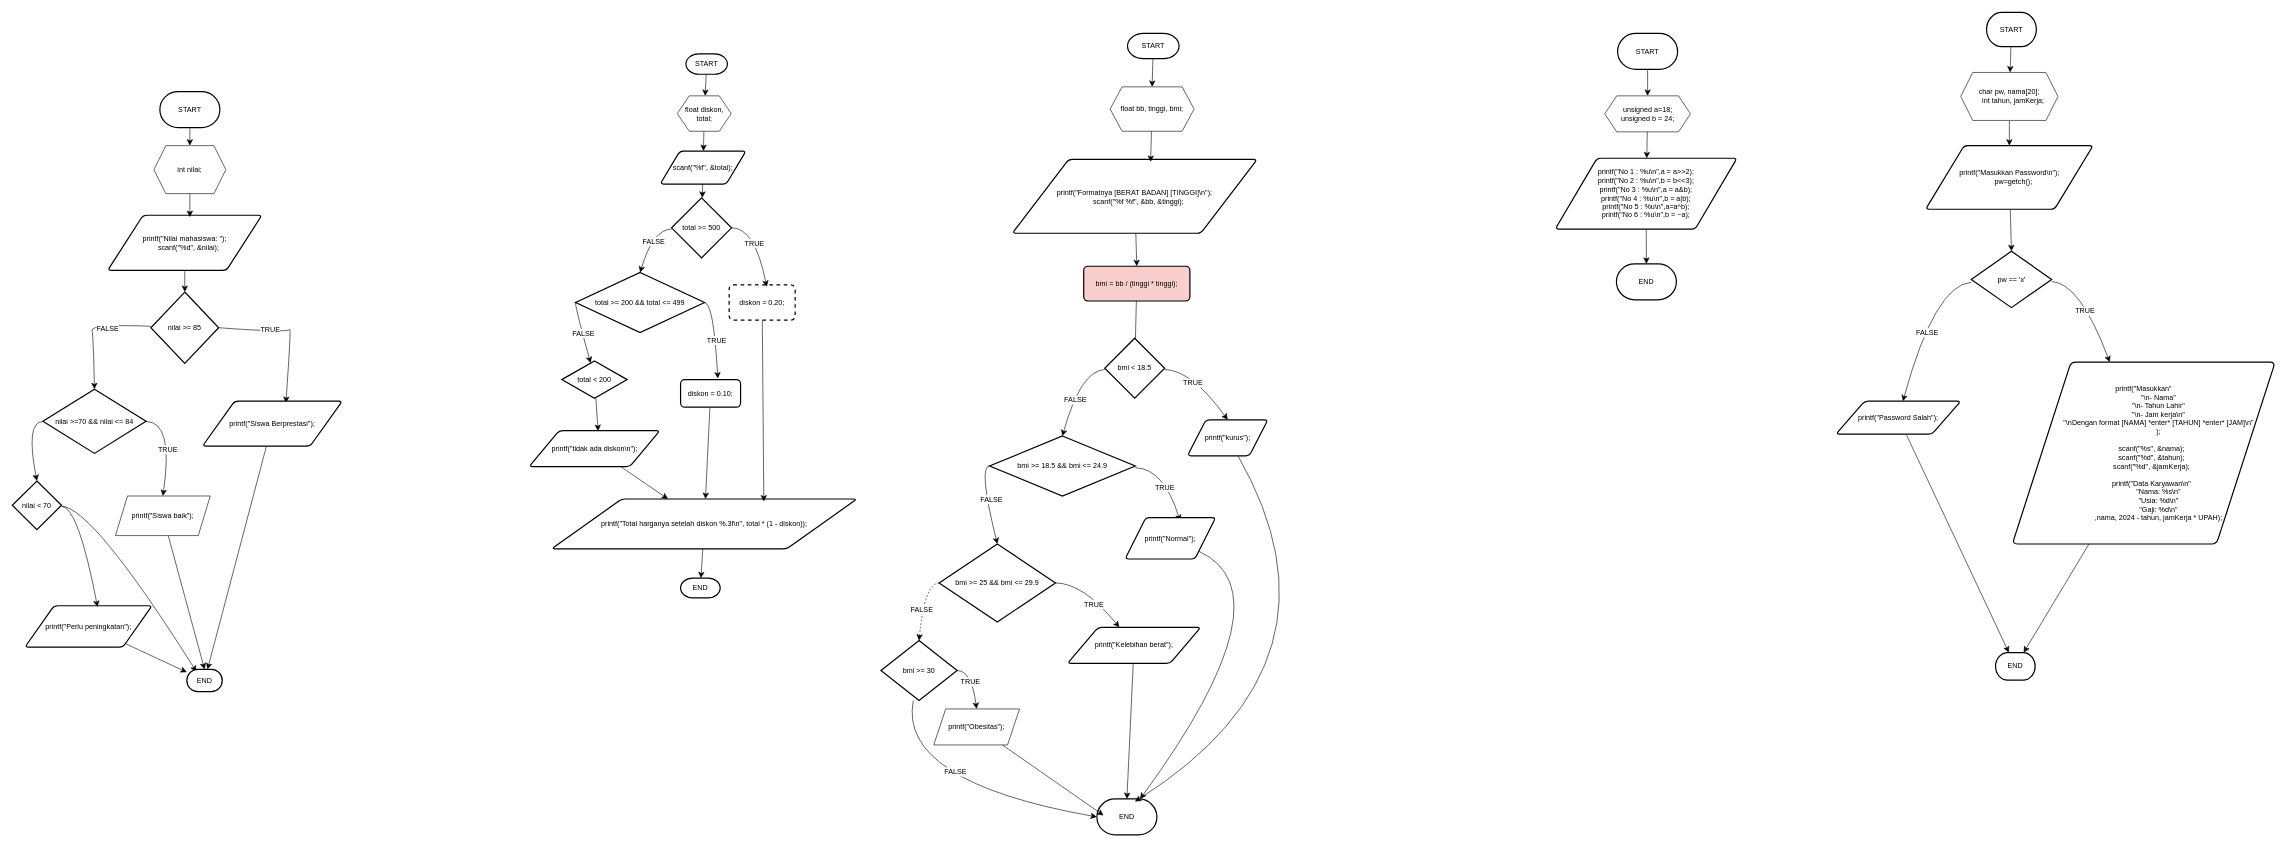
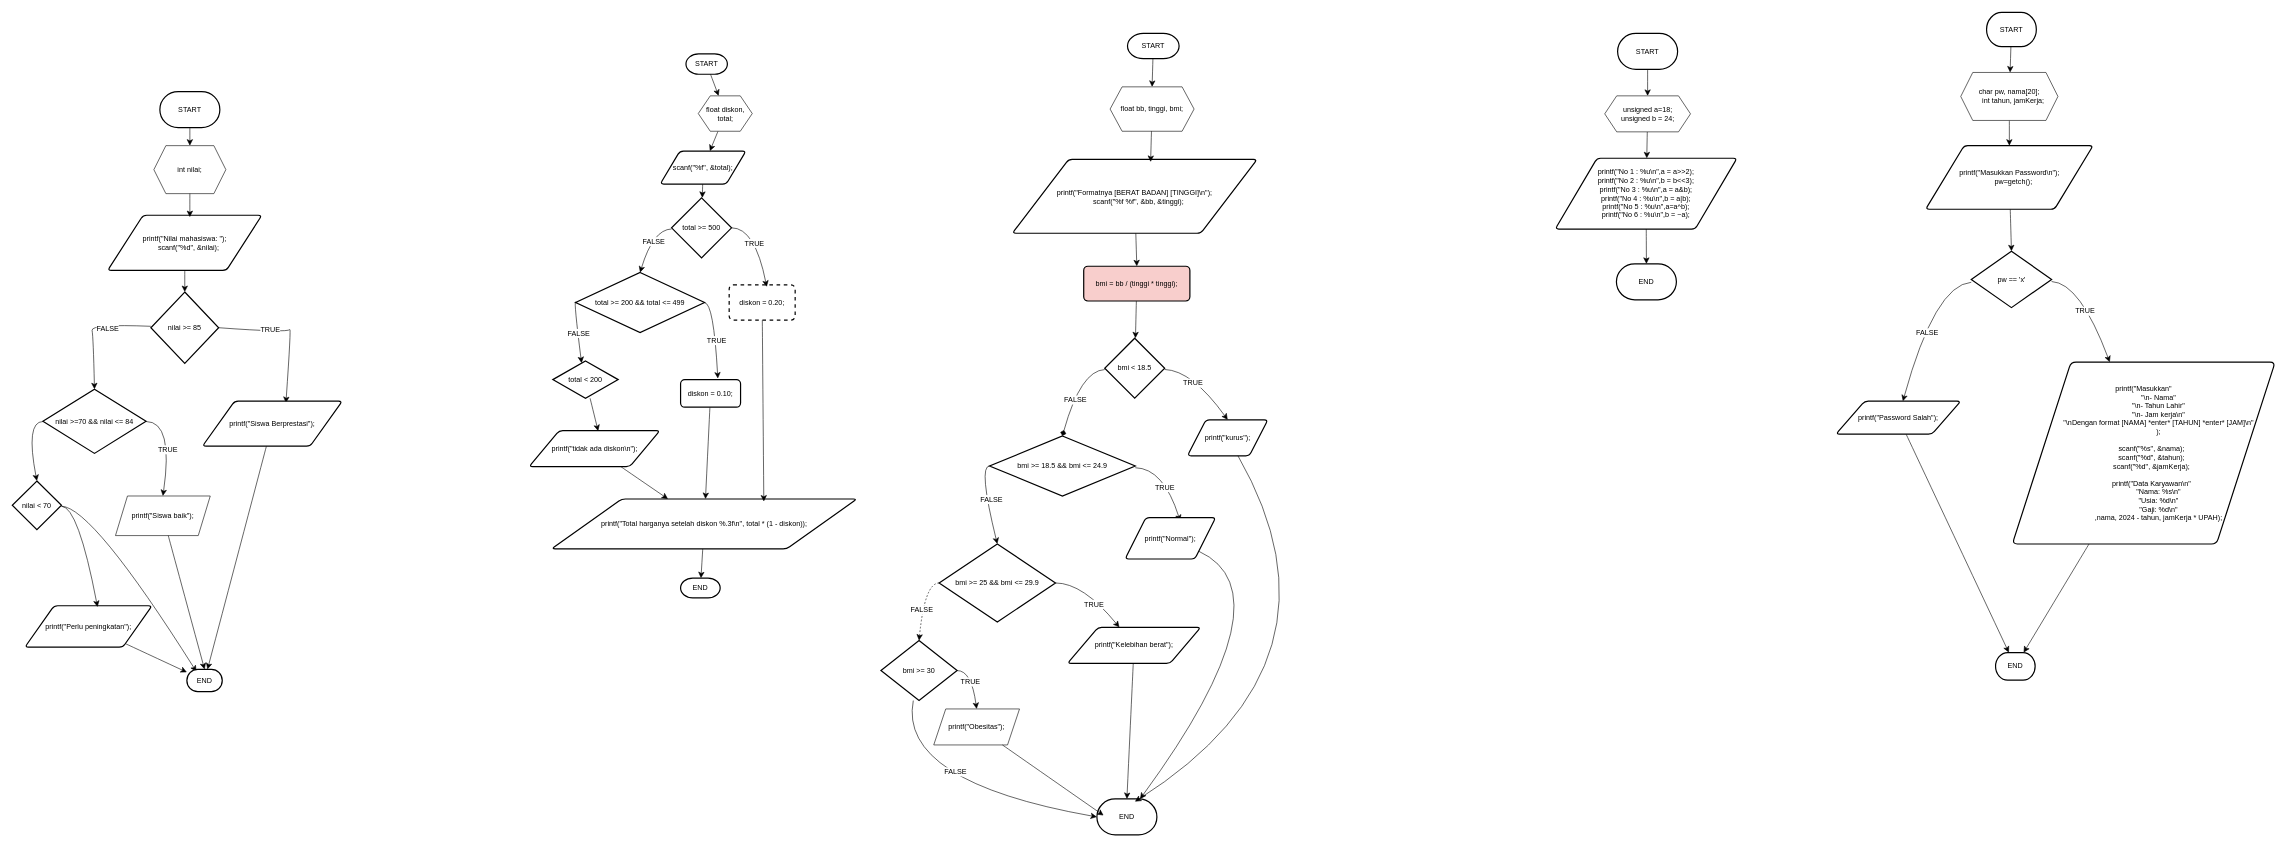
(704, 113) -> (725, 113)
(1136, 333) -> (1136, 331)
(595, 380) -> (586, 380)
(1064, 430) -> (1064, 429)
